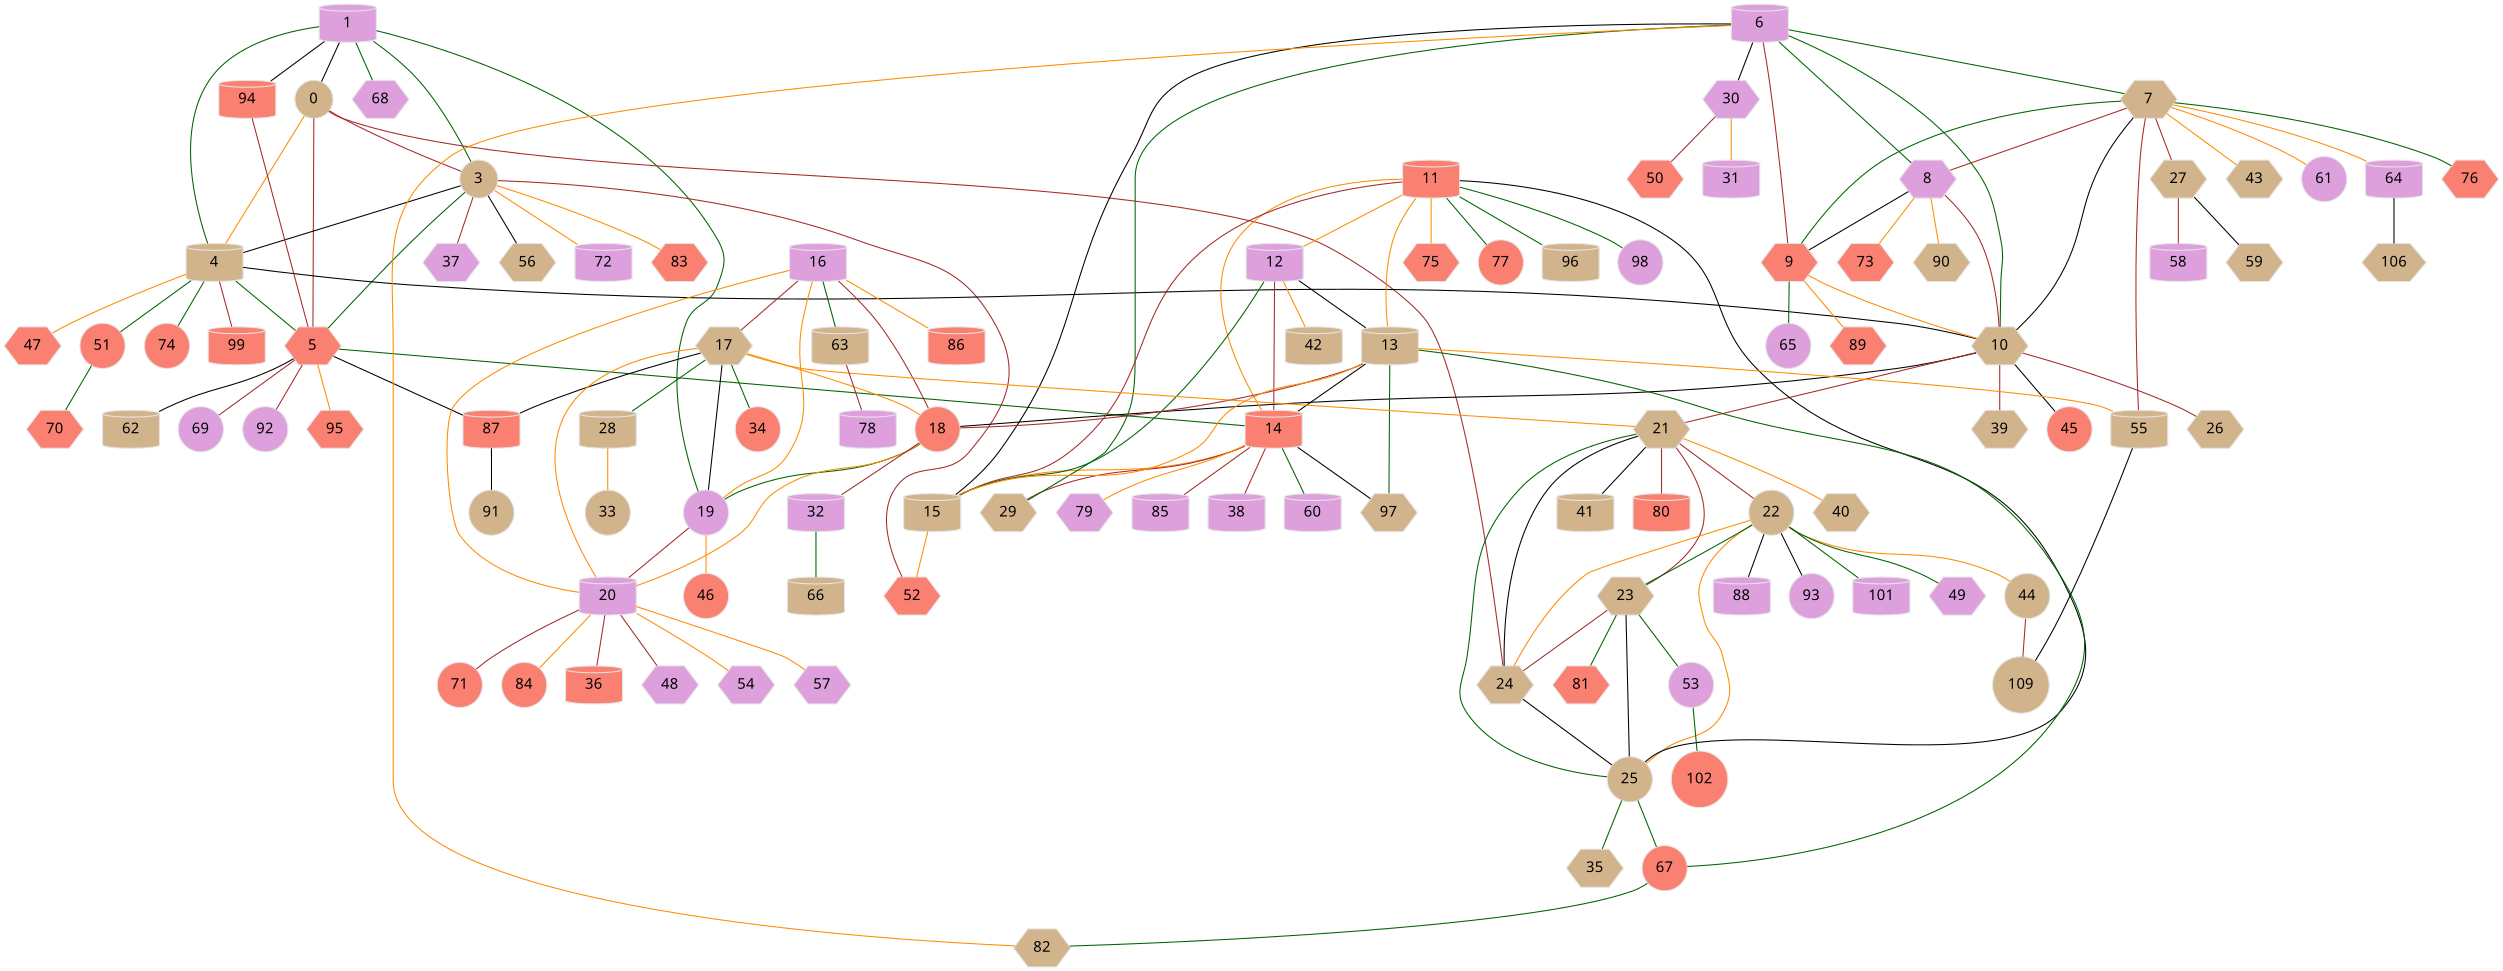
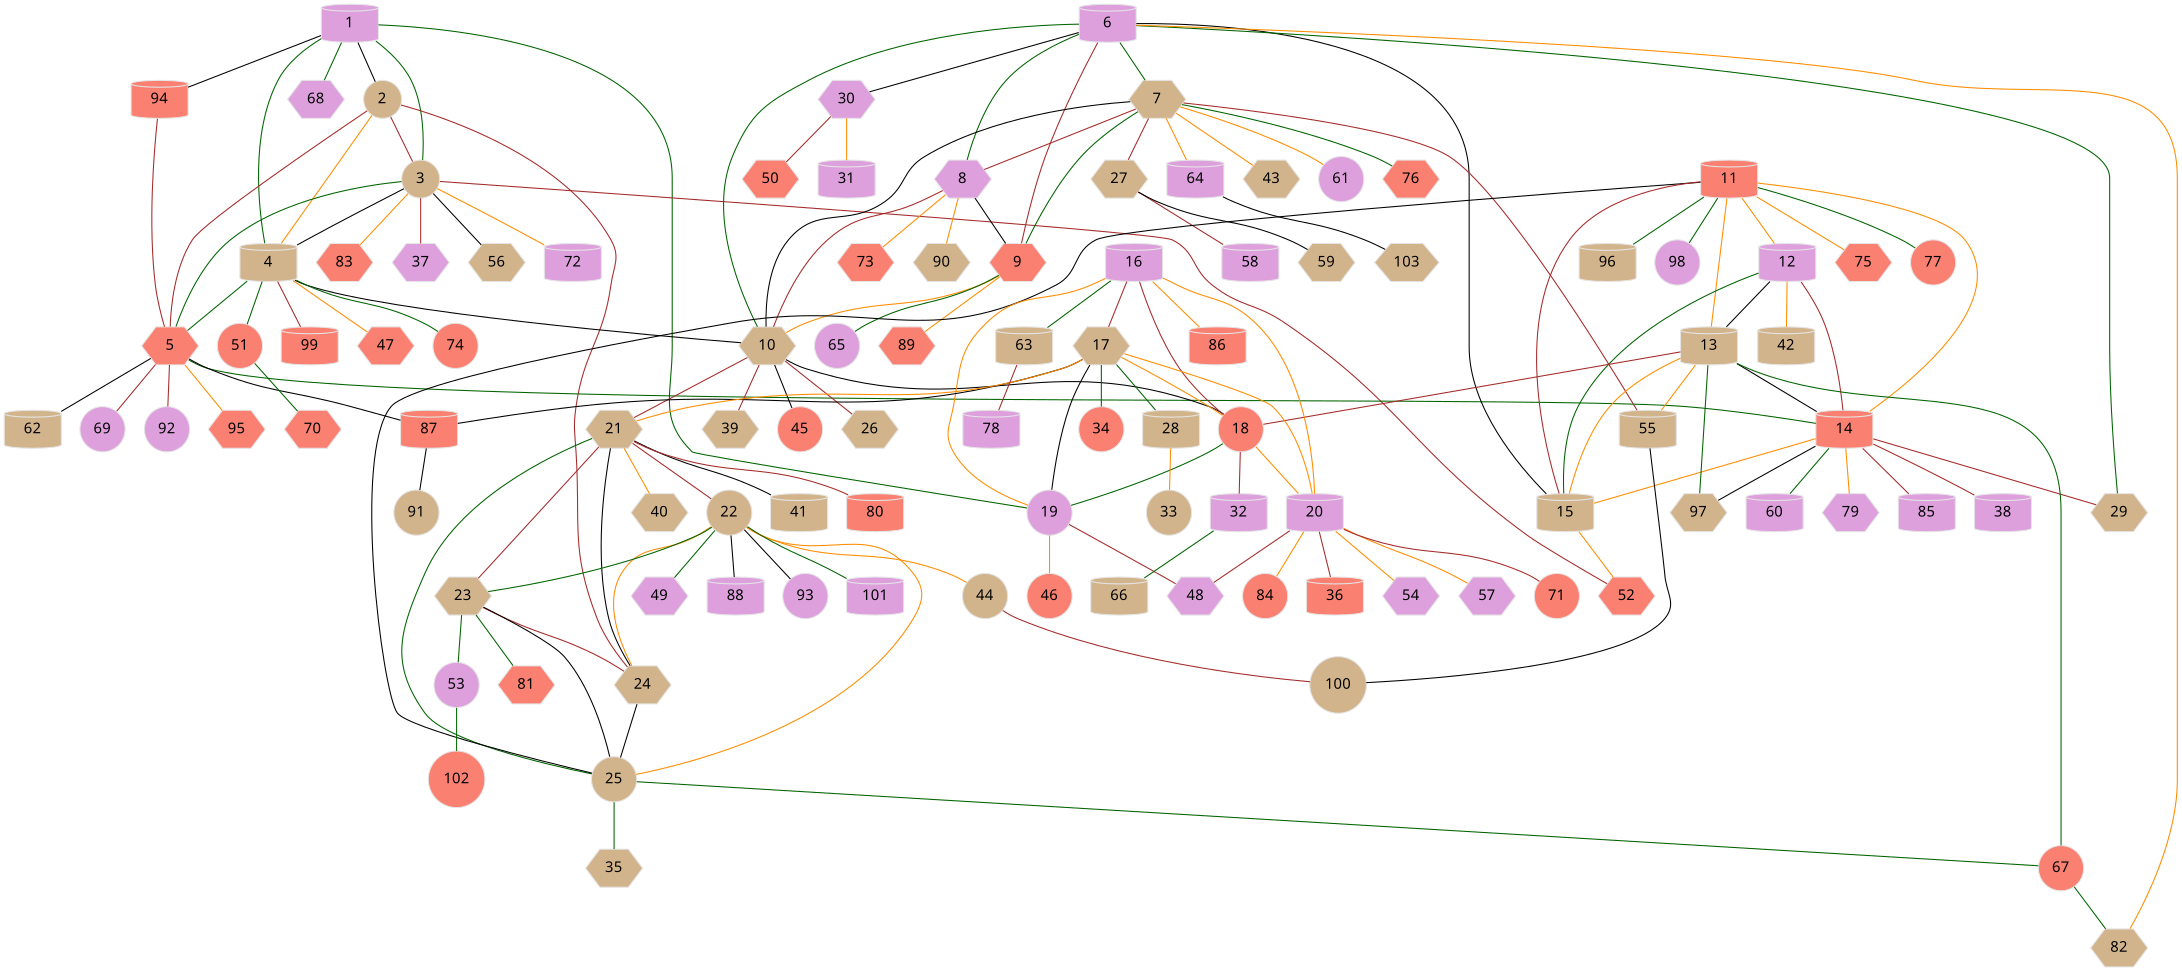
(314, 99) -> (383, 99)
(2394, 262) -> (1407, 262)
(659, 553) -> (1122, 554)
(2021, 685) -> (1338, 685)
